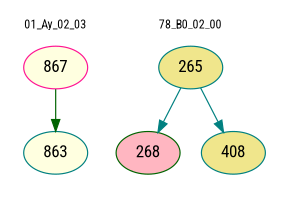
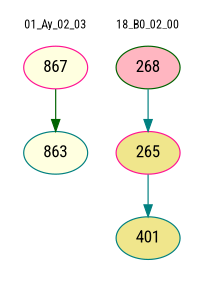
(191, 25) -> (148, 25)
(191, 68) -> (148, 153)
(172, 105) -> (148, 104)
(233, 153) -> (148, 238)
